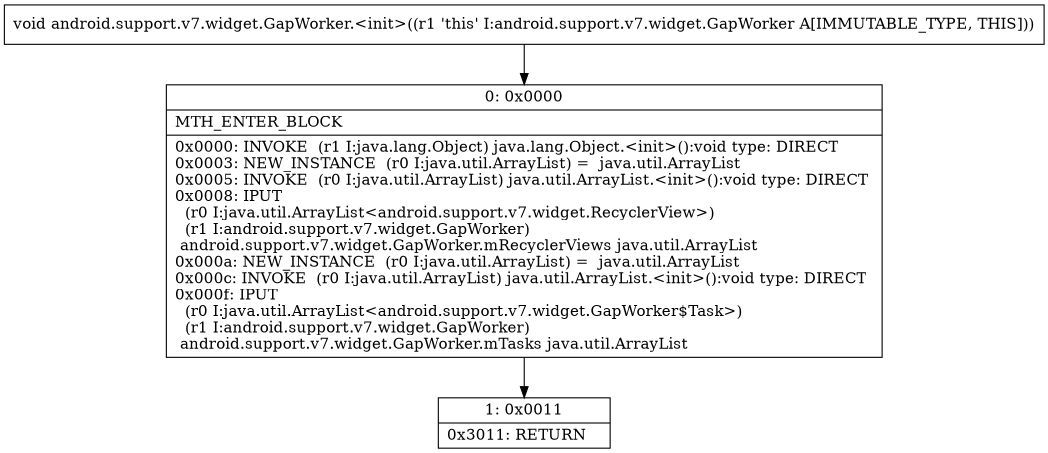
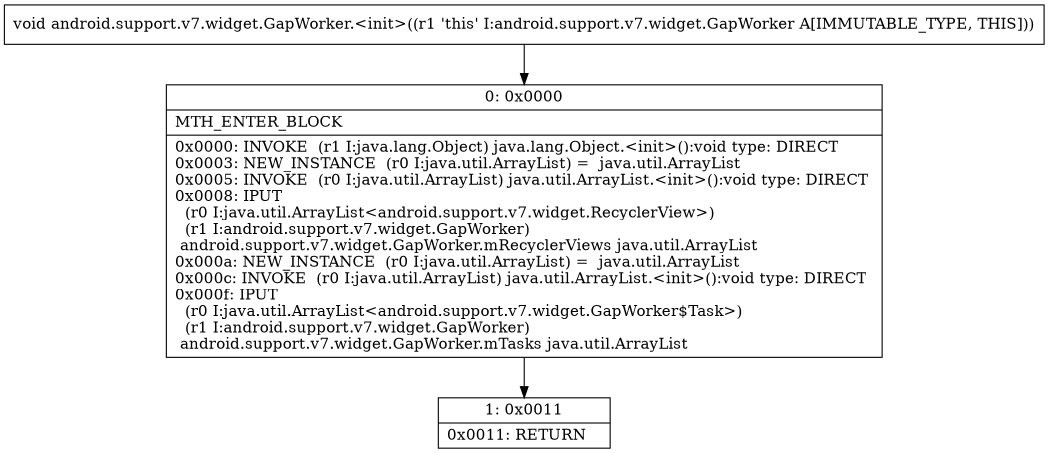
(524, 435) -> (524, 435)
